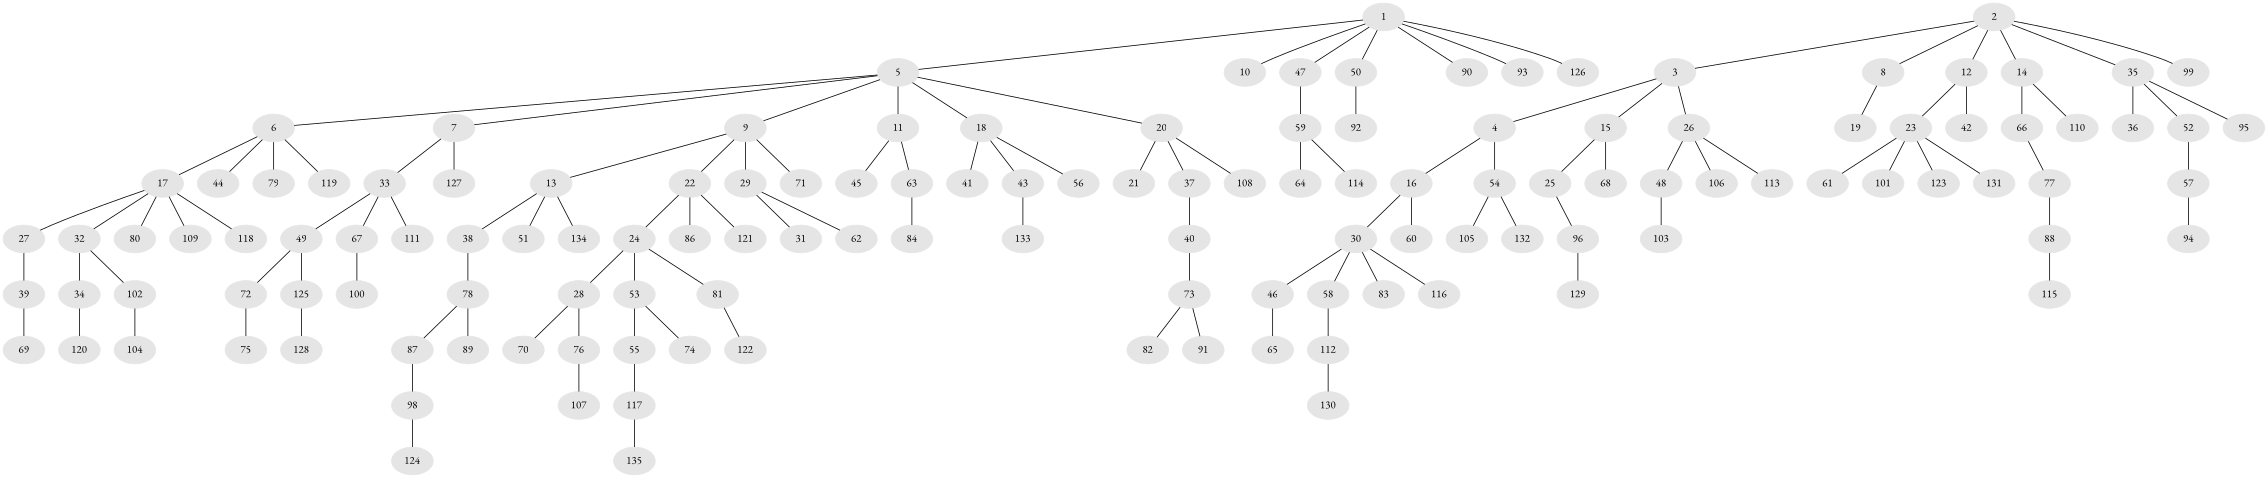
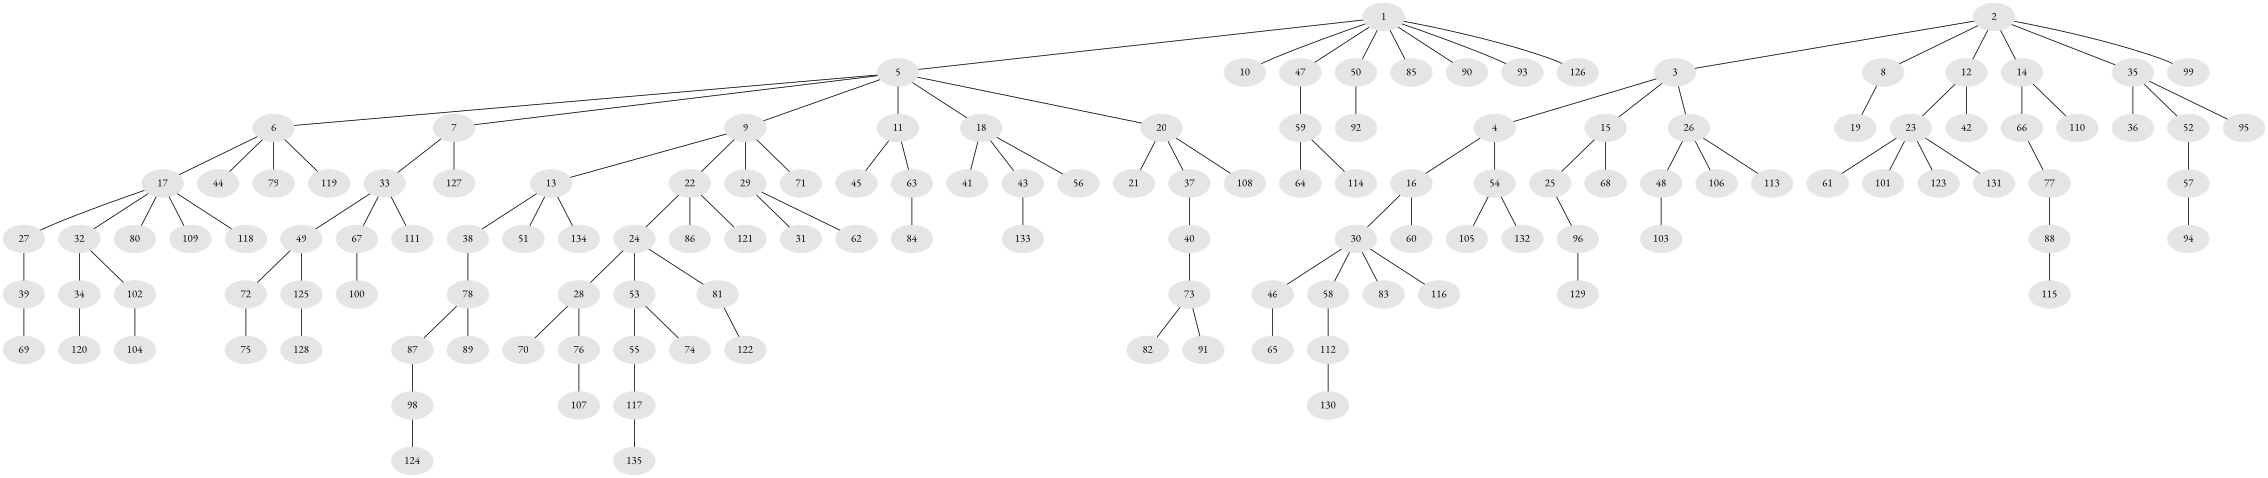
none -> (1411, 72)
